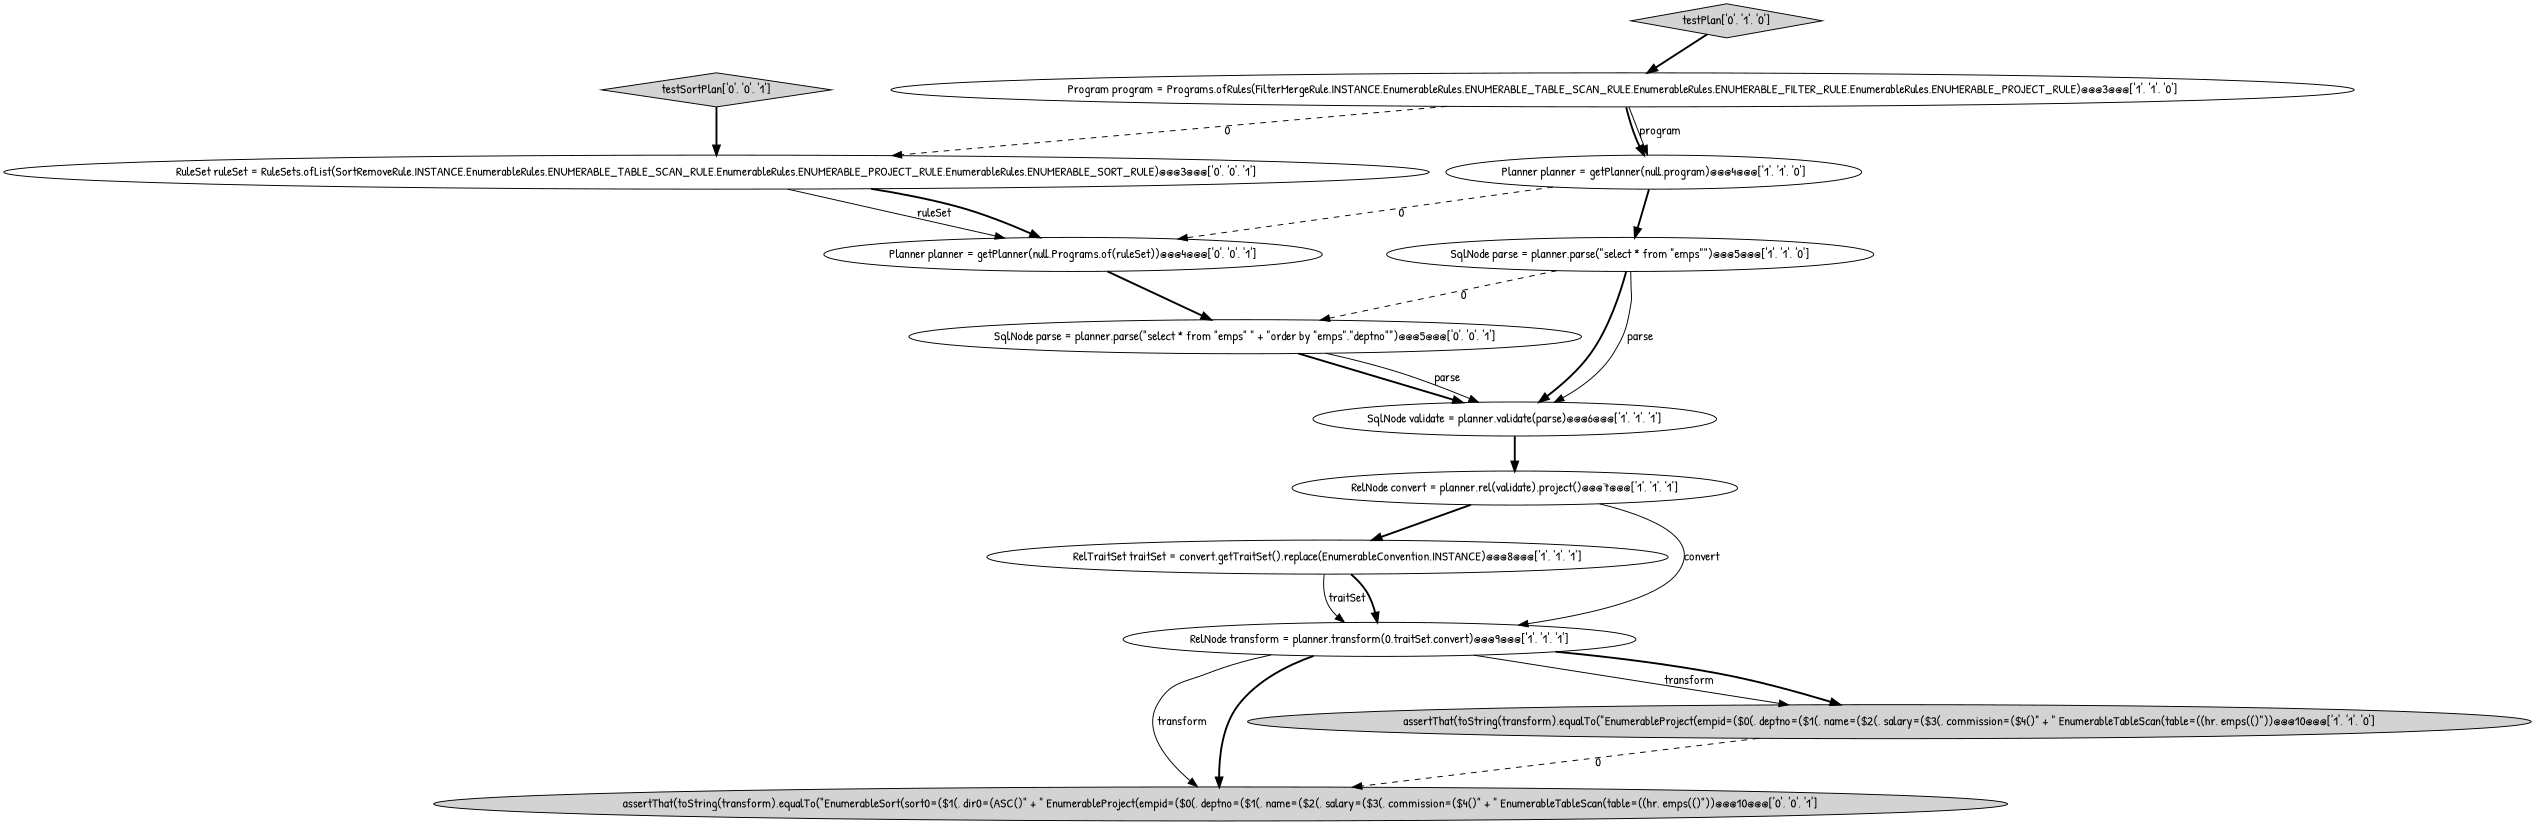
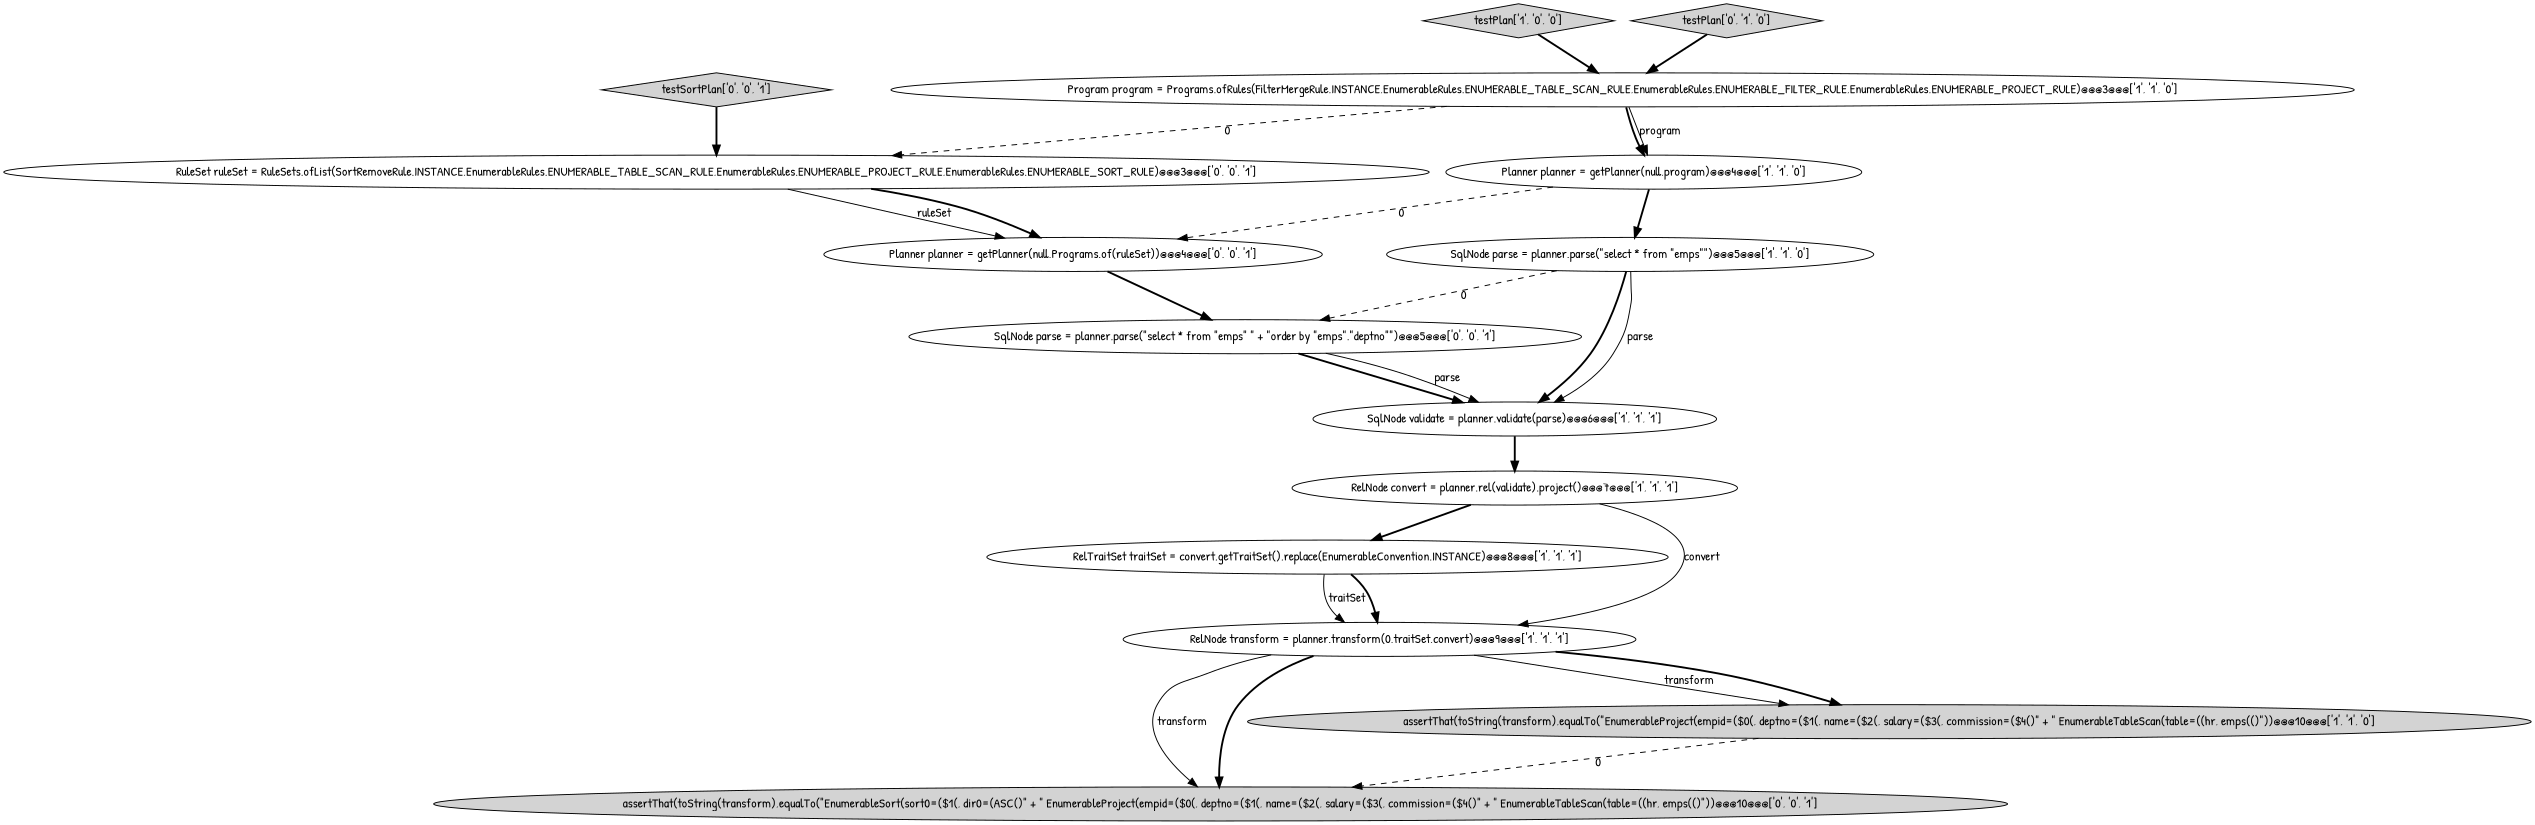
none -> (1519, 21)
